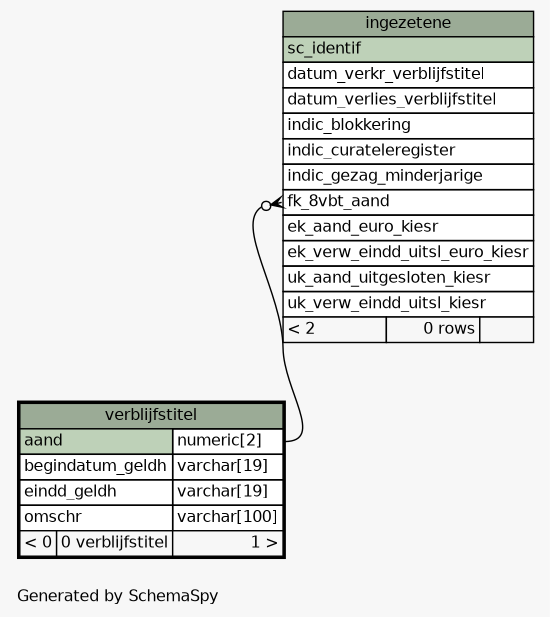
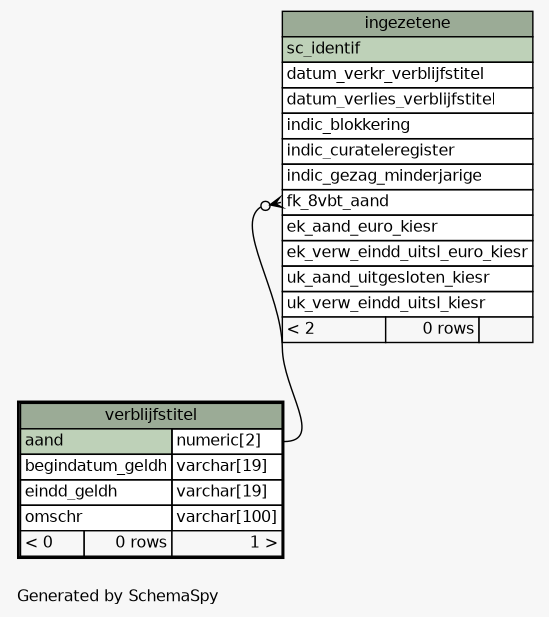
(115, 543) -> (142, 543)
